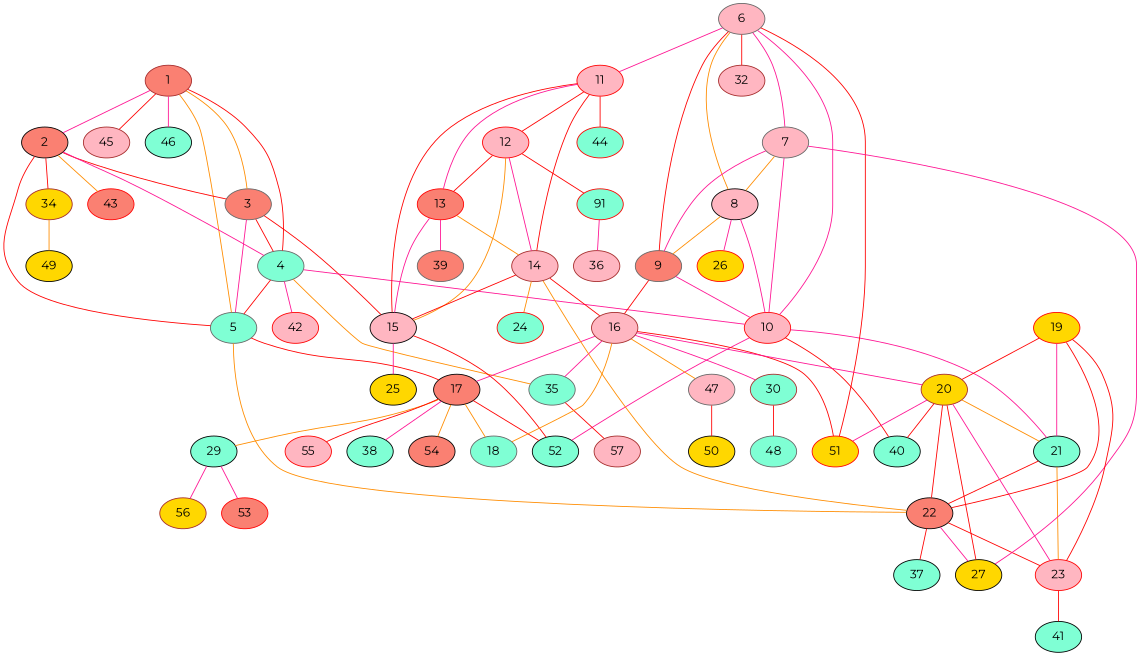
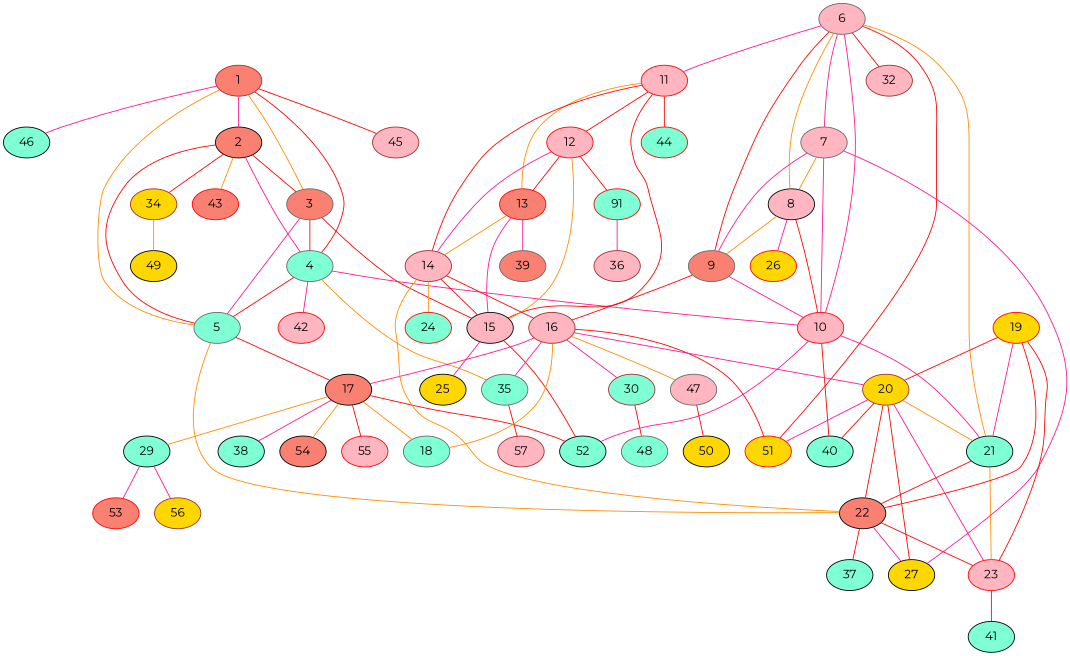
(492, 114) -> (547, 120)
none -> (969, 204)
(755, 265) -> (808, 266)
